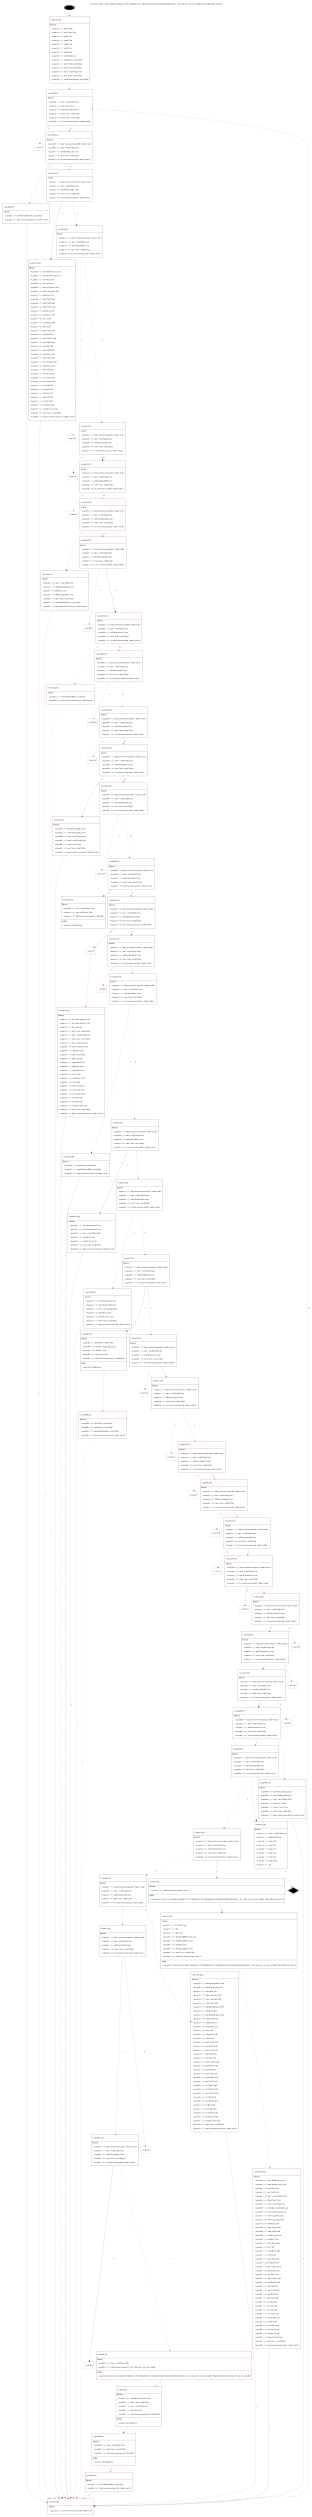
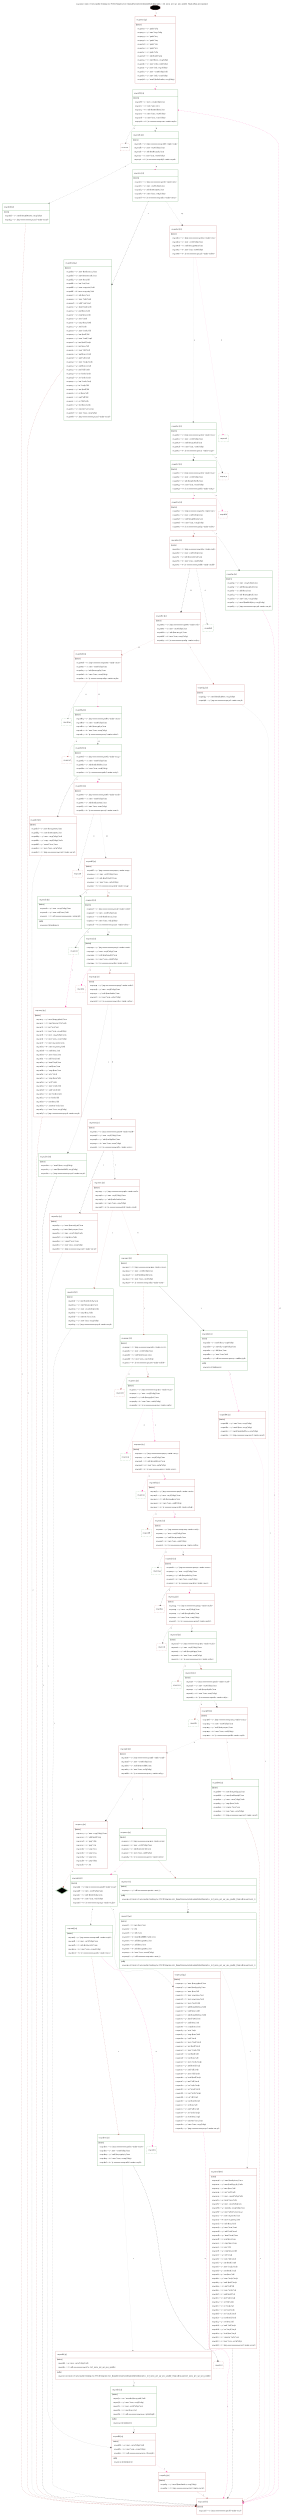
(71, 1874) -> (47, 1869)
